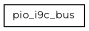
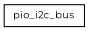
(44, 16) -> (44, 16)
